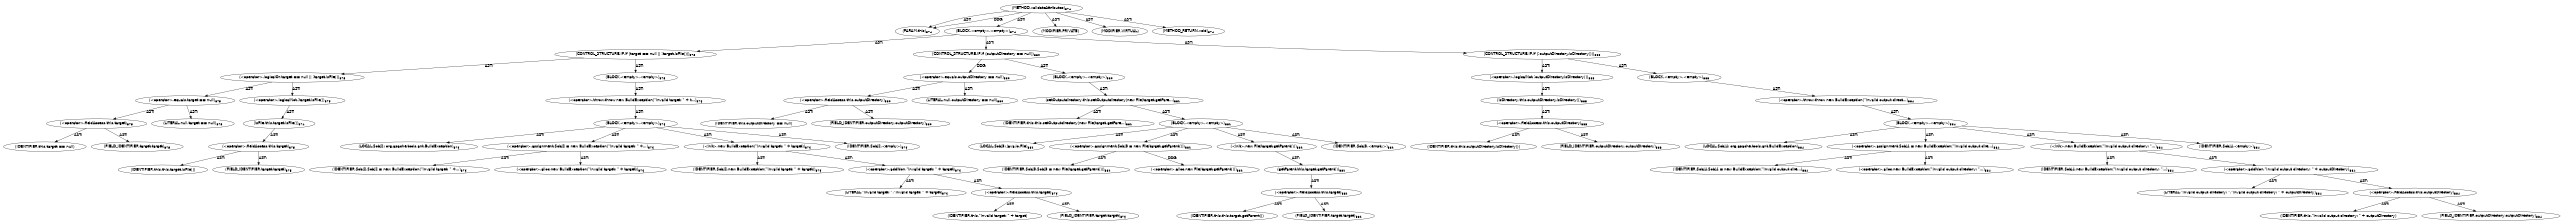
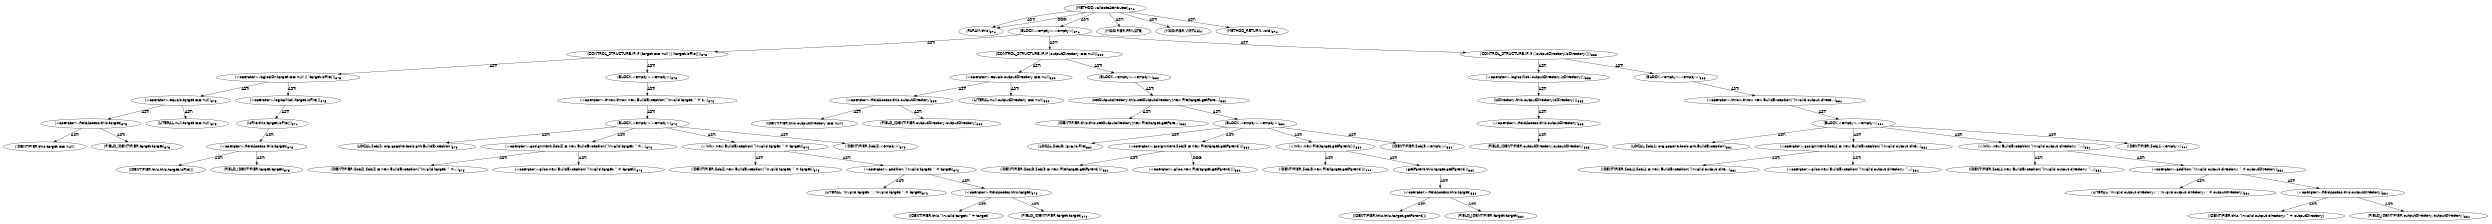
(982, 66) -> (1037, 66)
(1474, 147) -> none
none -> (1325, 170)
